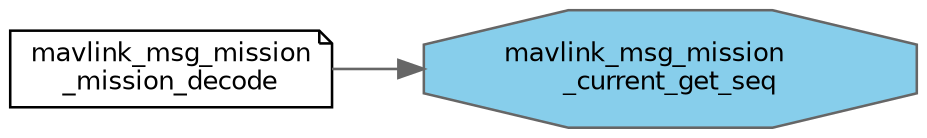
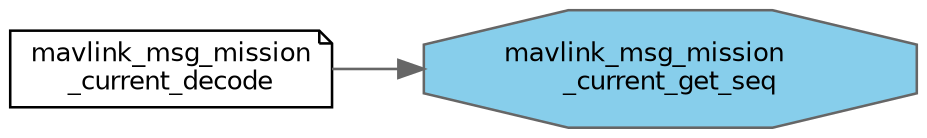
(171, 69) -> (171, 69)
